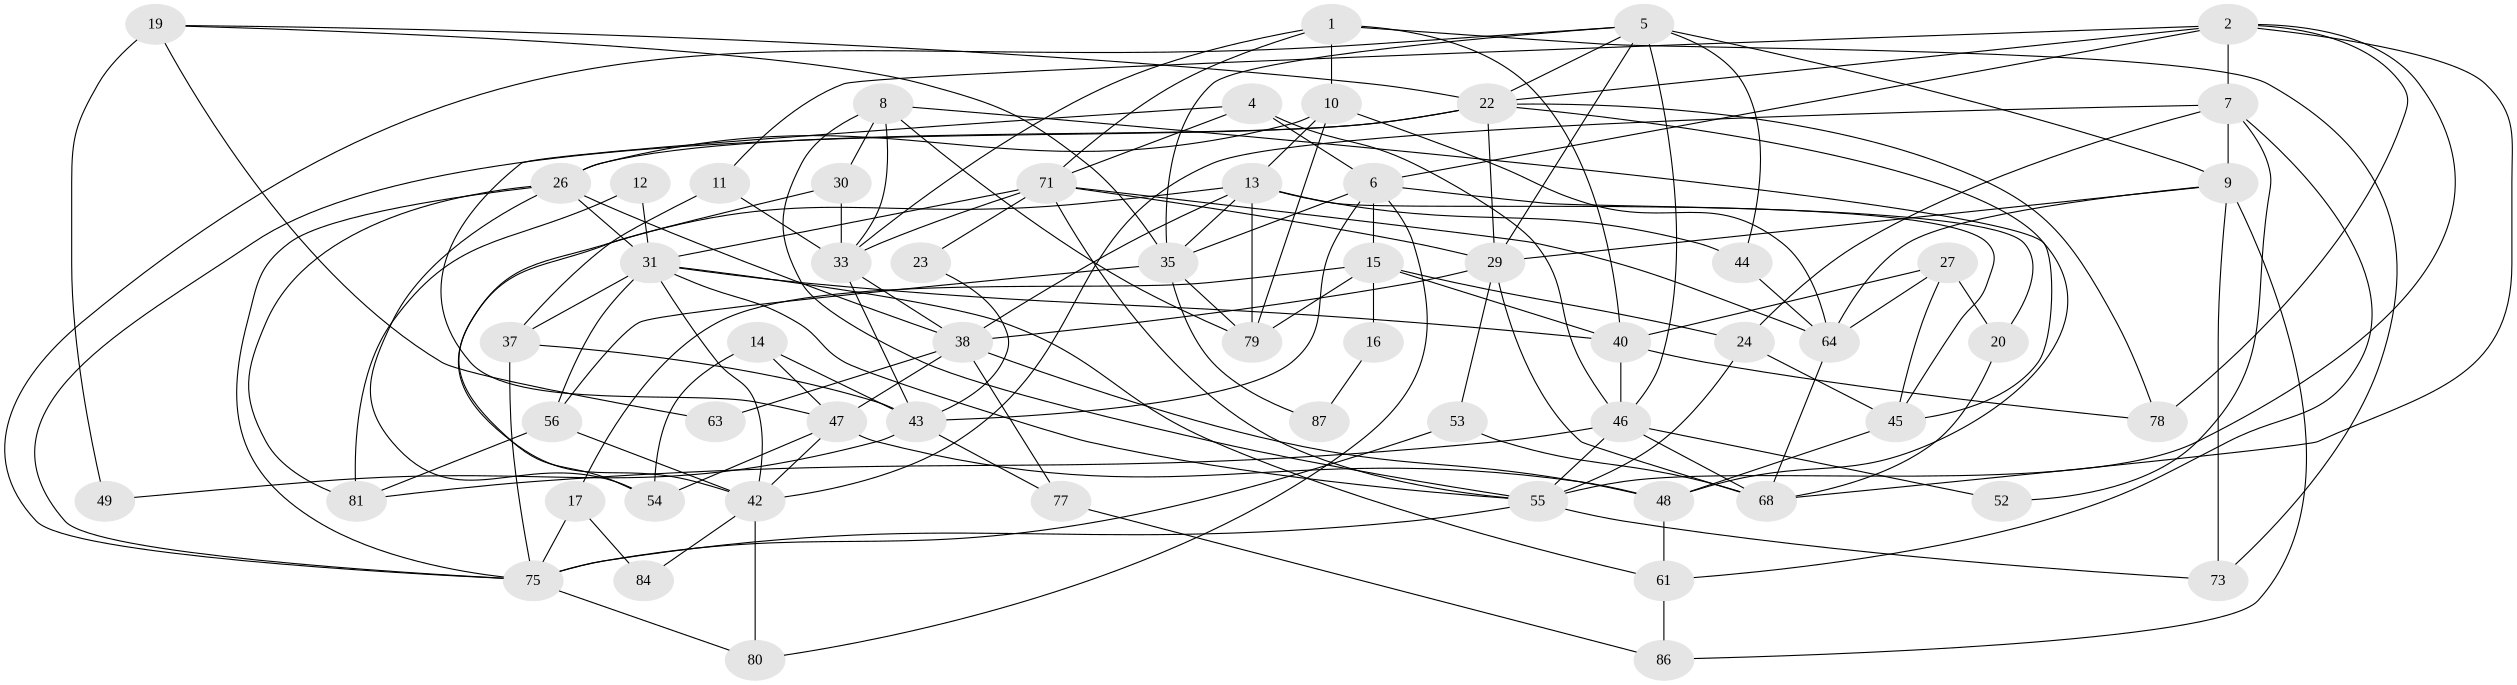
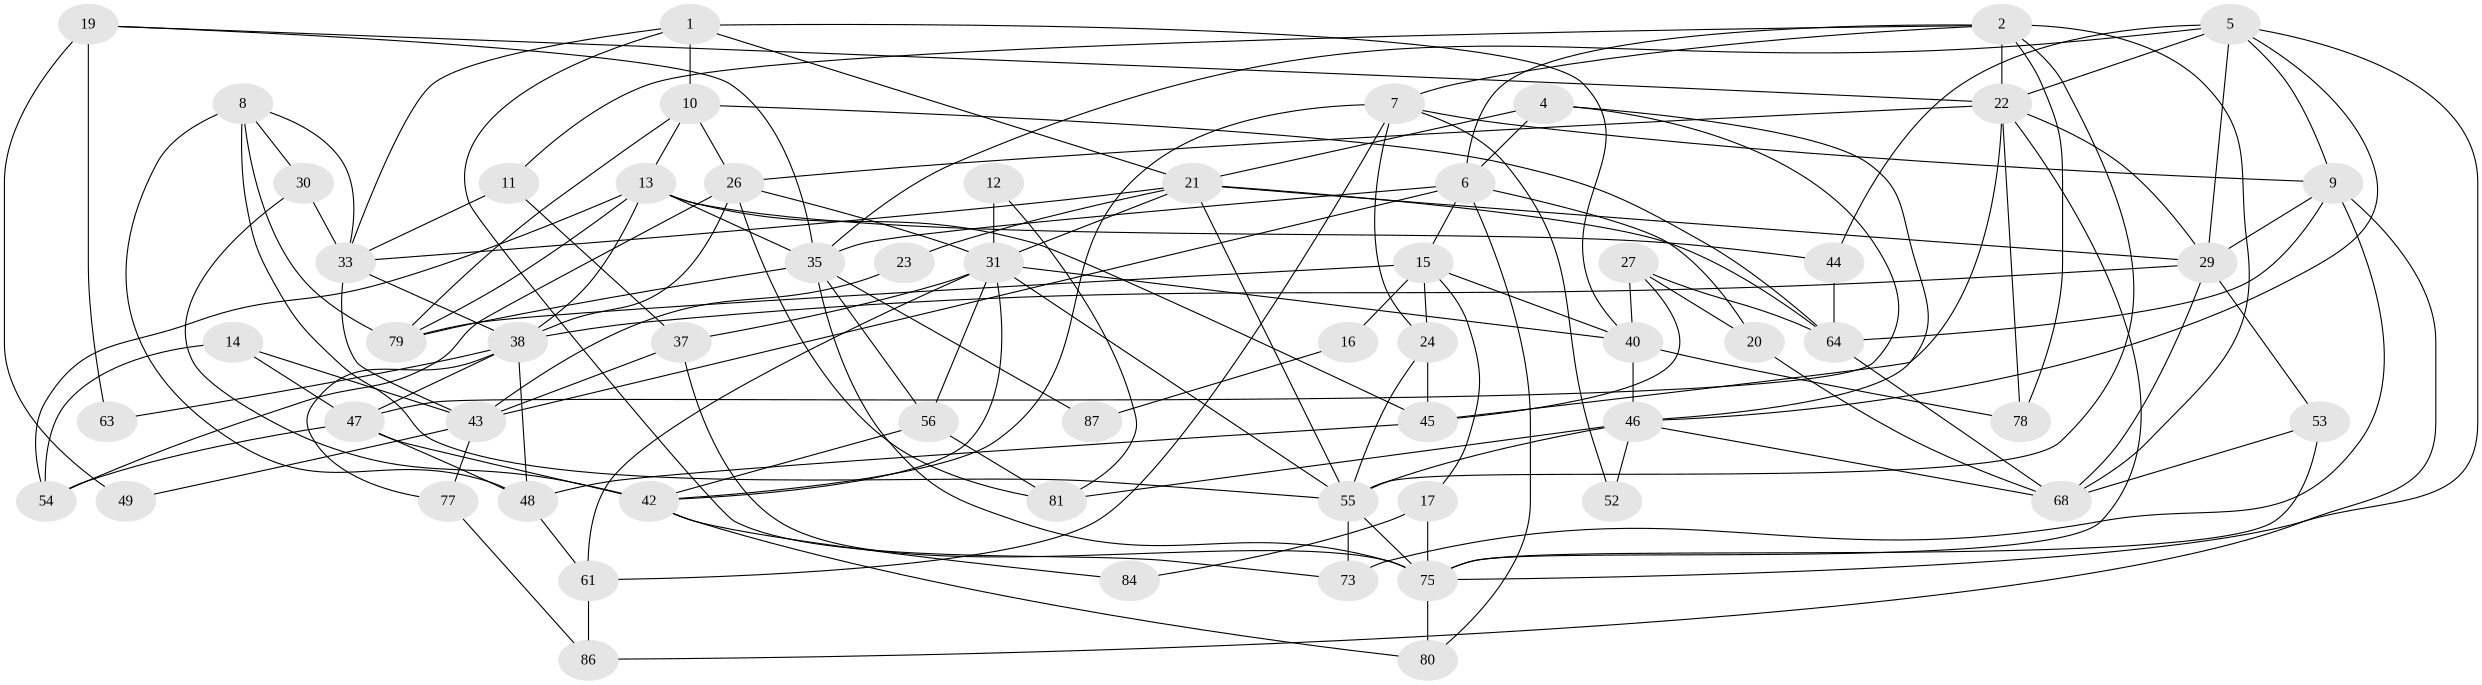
(1047, 183) -> (1192, 183)
(239, 364) -> (1048, 530)
